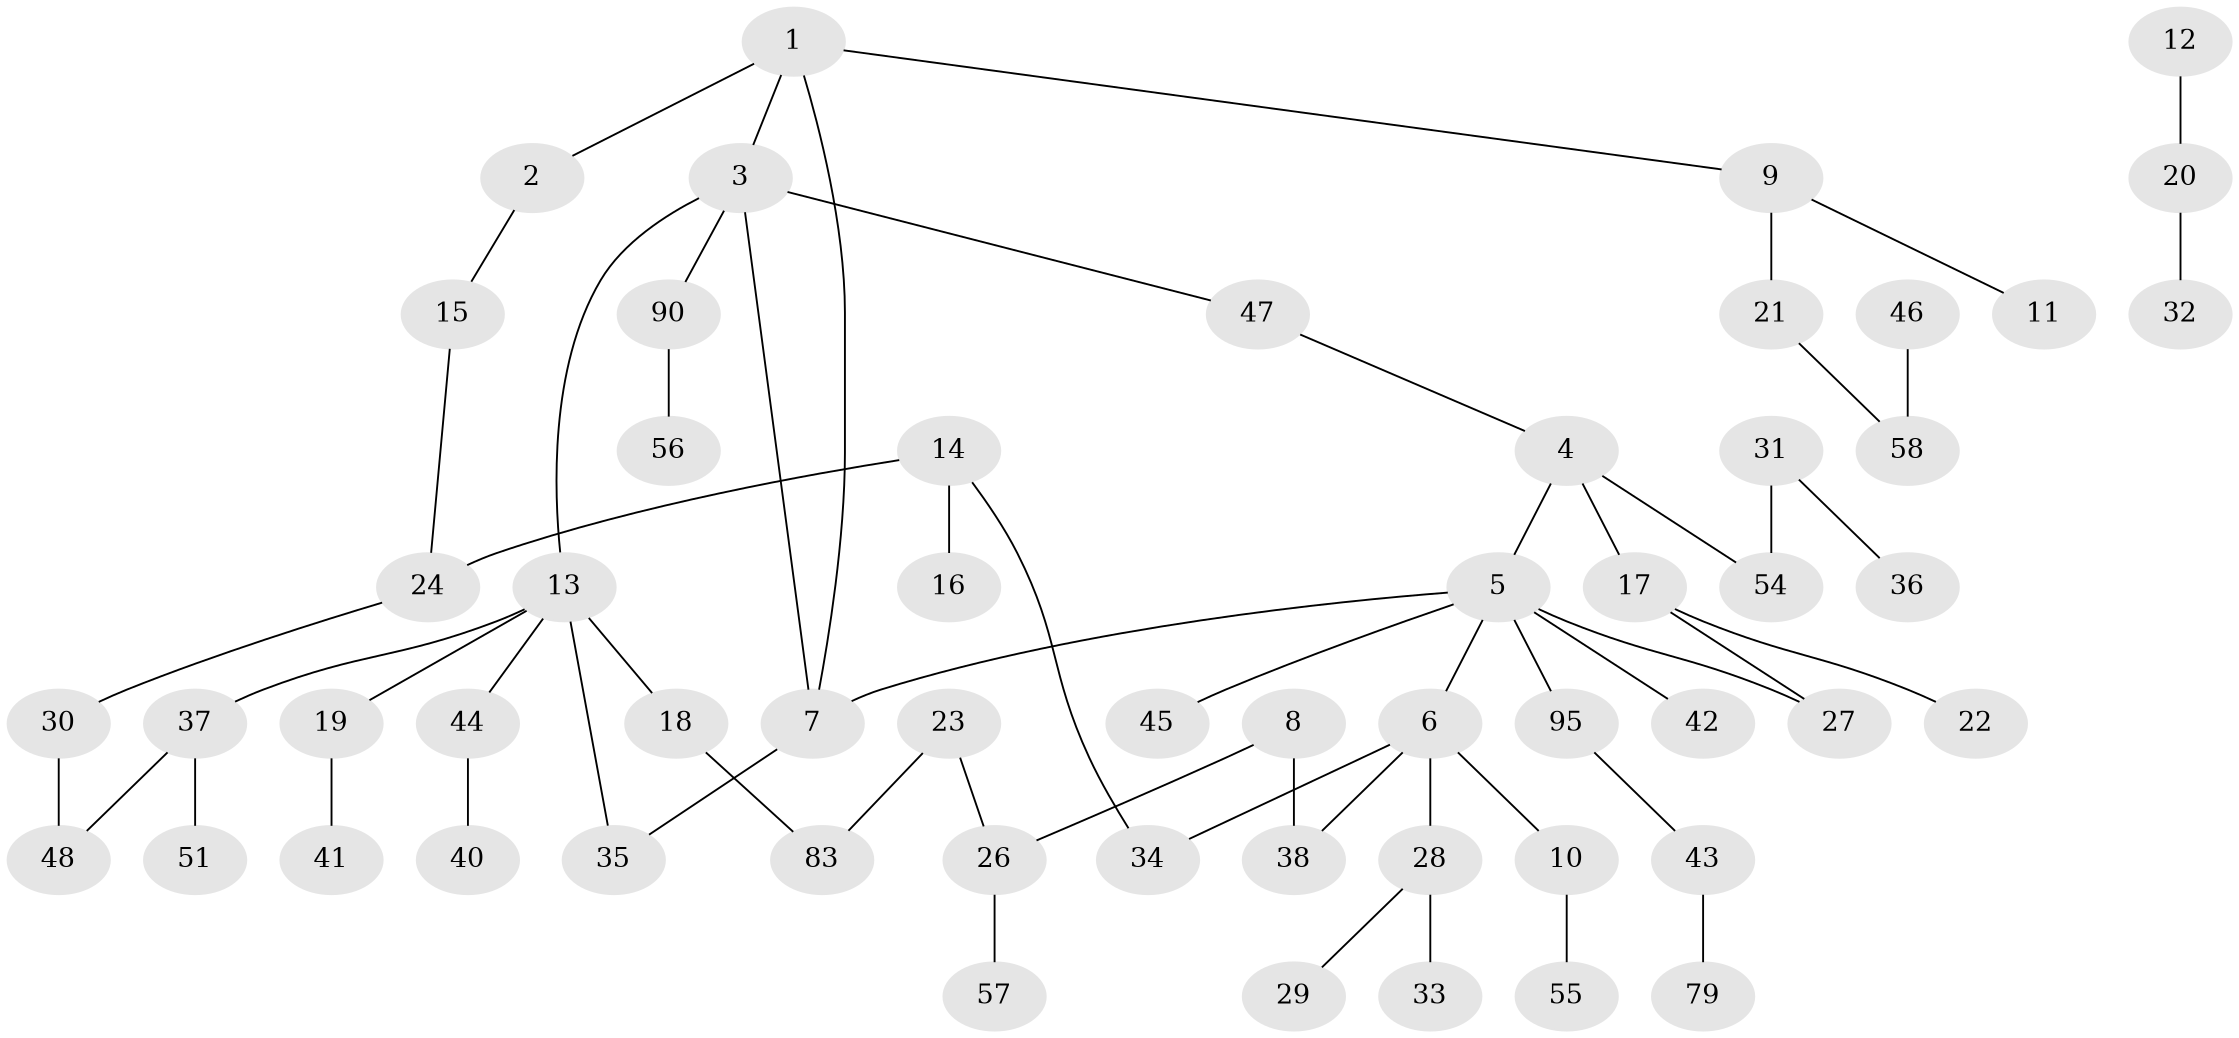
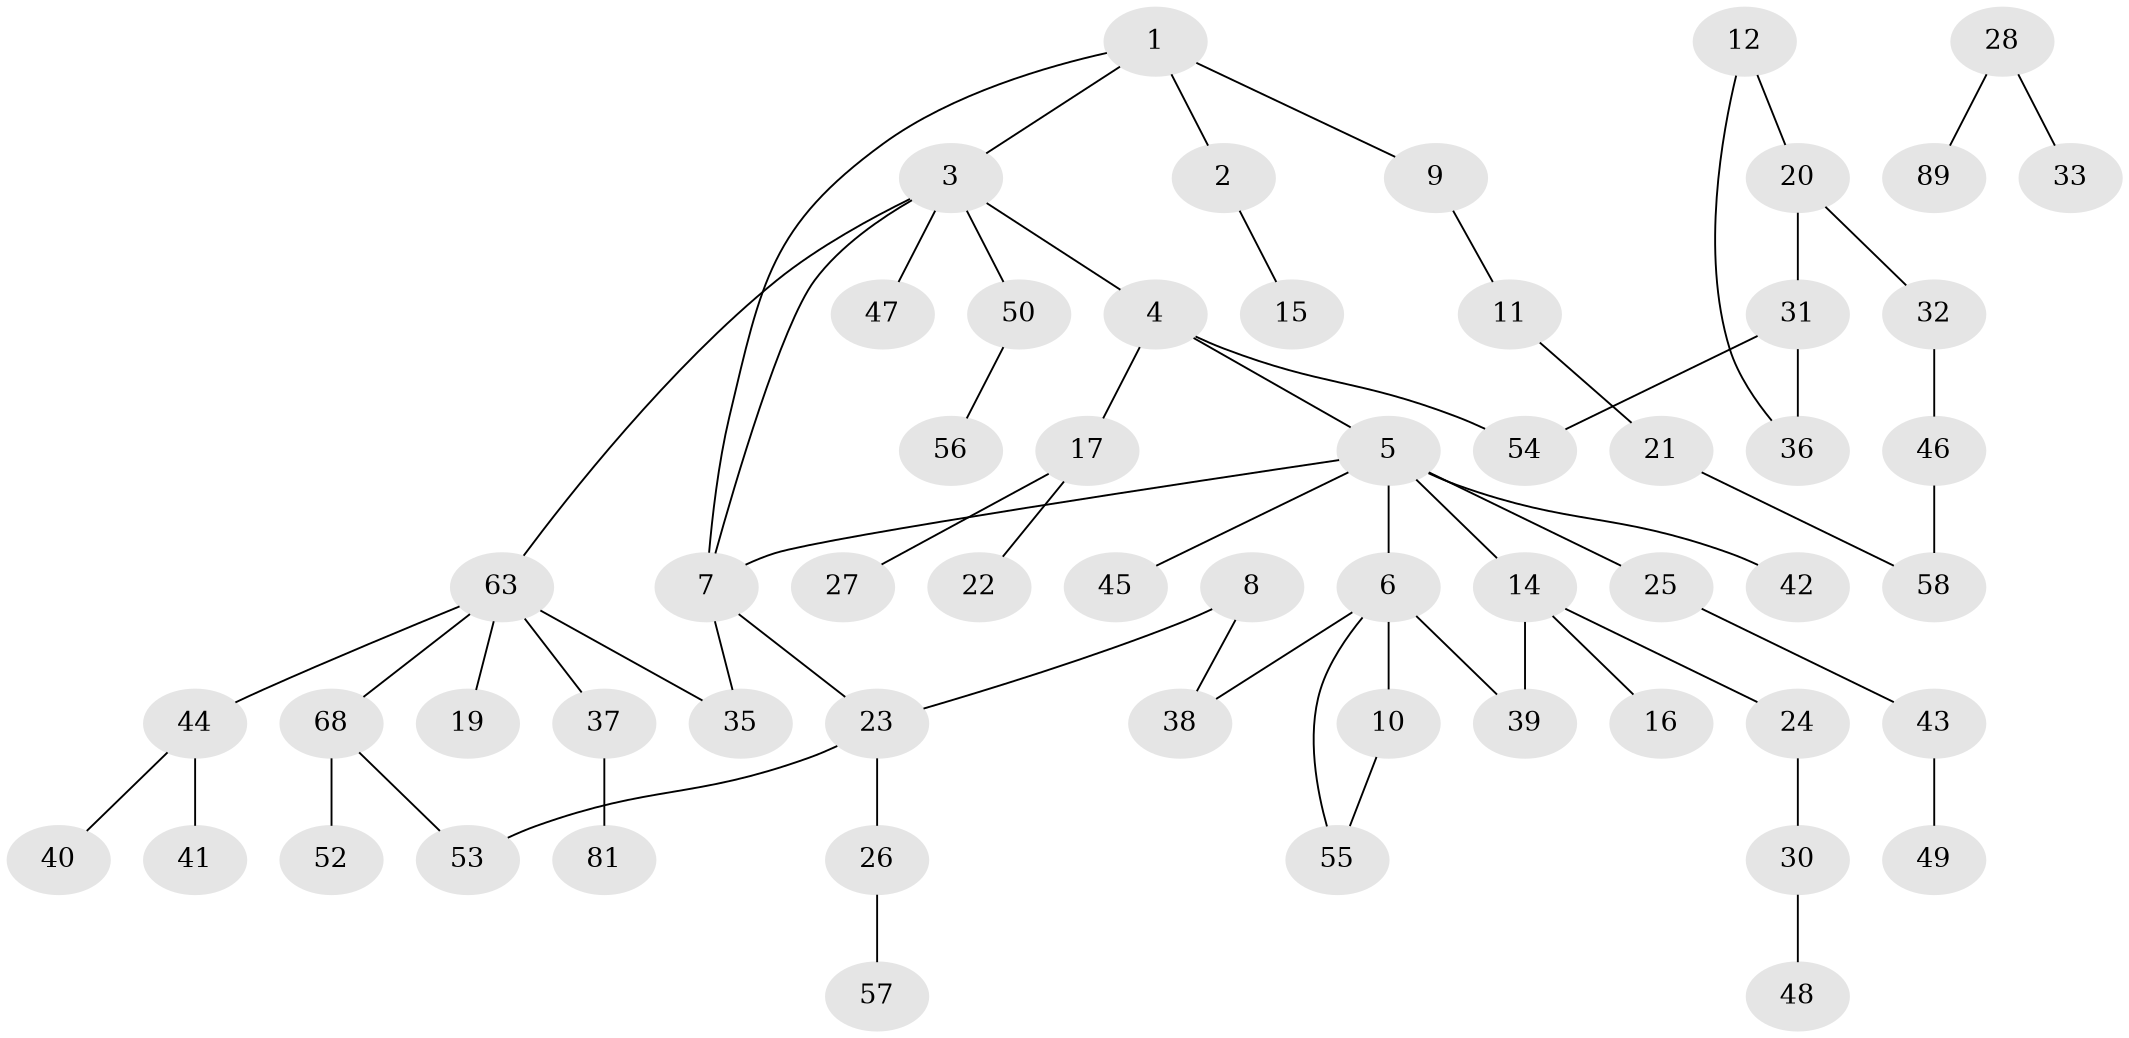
(1771, 246) -> (1586, 383)
none -> (1798, 246)
none -> (1716, 254)
(669, 314) -> (1019, 314)
(1413, 383) -> (1054, 246)
none -> (1934, 383)
(440, 451) -> none
(565, 587) -> (502, 587)
(1669, 655) -> (1457, 519)
none -> (792, 656)
(676, 724) -> (332, 724)
(1567, 724) -> (1661, 587)
(127, 792) -> none
(332, 792) -> (195, 792)
(1430, 792) -> (1315, 716)
(1145, 793) -> (1069, 663)
(195, 860) -> (604, 860)
none -> (332, 860)
(822, 860) -> (468, 860)
(1148, 860) -> (1525, 724)
(1294, 996) -> (1934, 178)
(1703, 996) -> (1934, 860)
